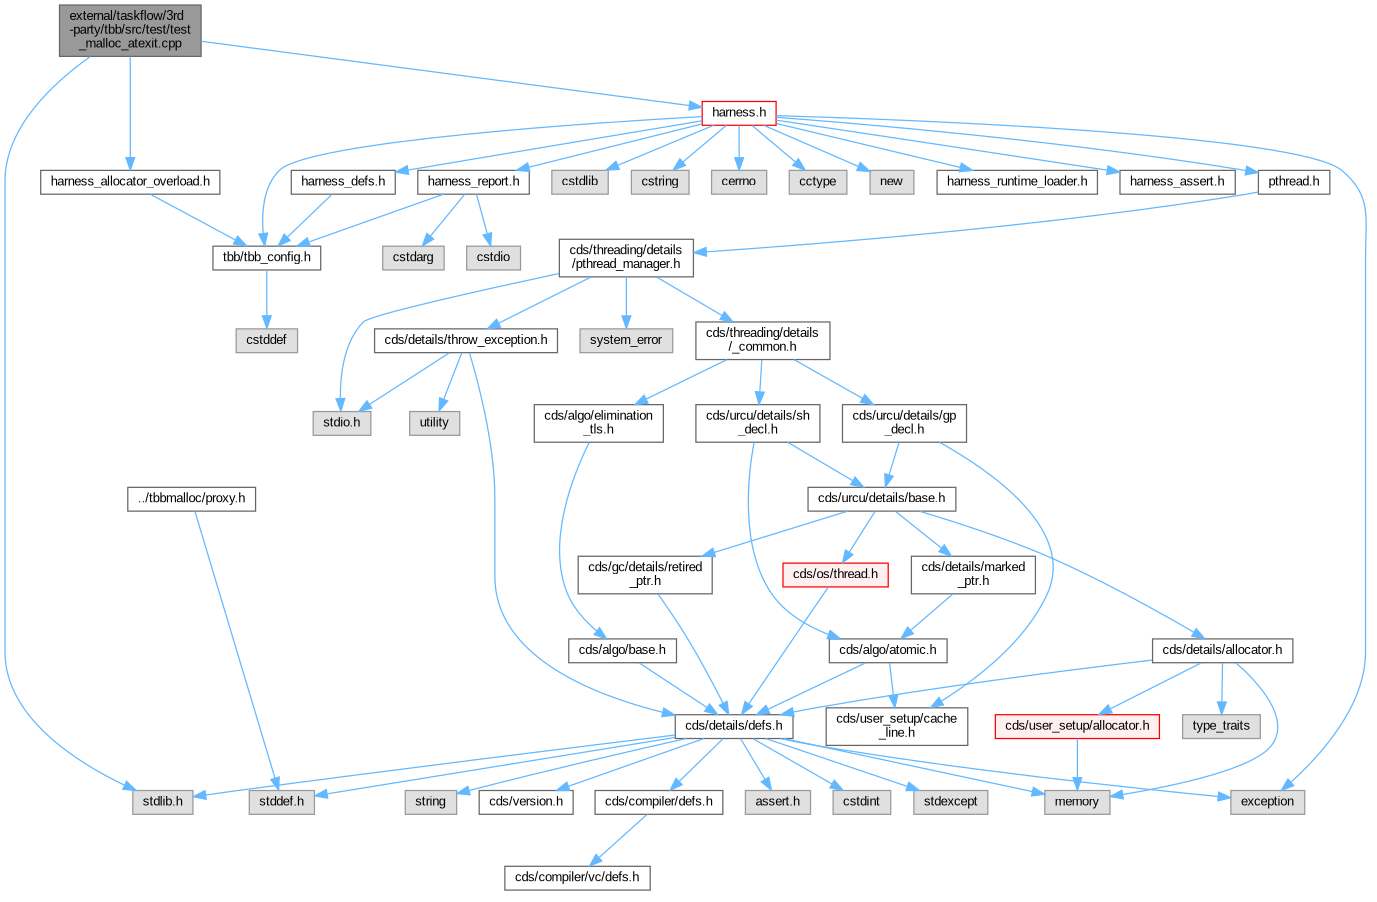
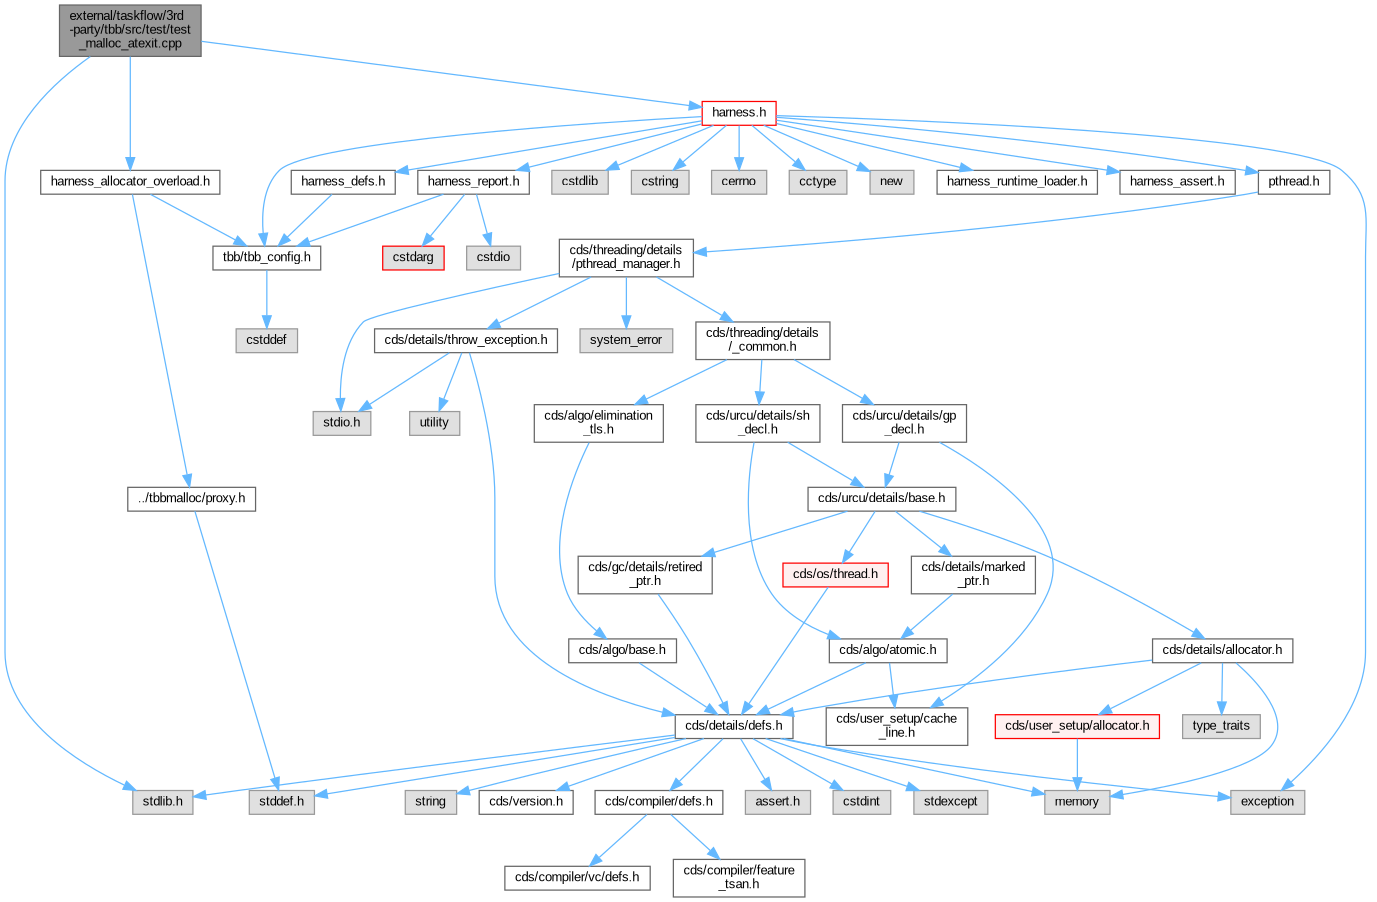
(413, 258) -> (413, 258)
none -> (160, 334)
none -> (739, 878)
